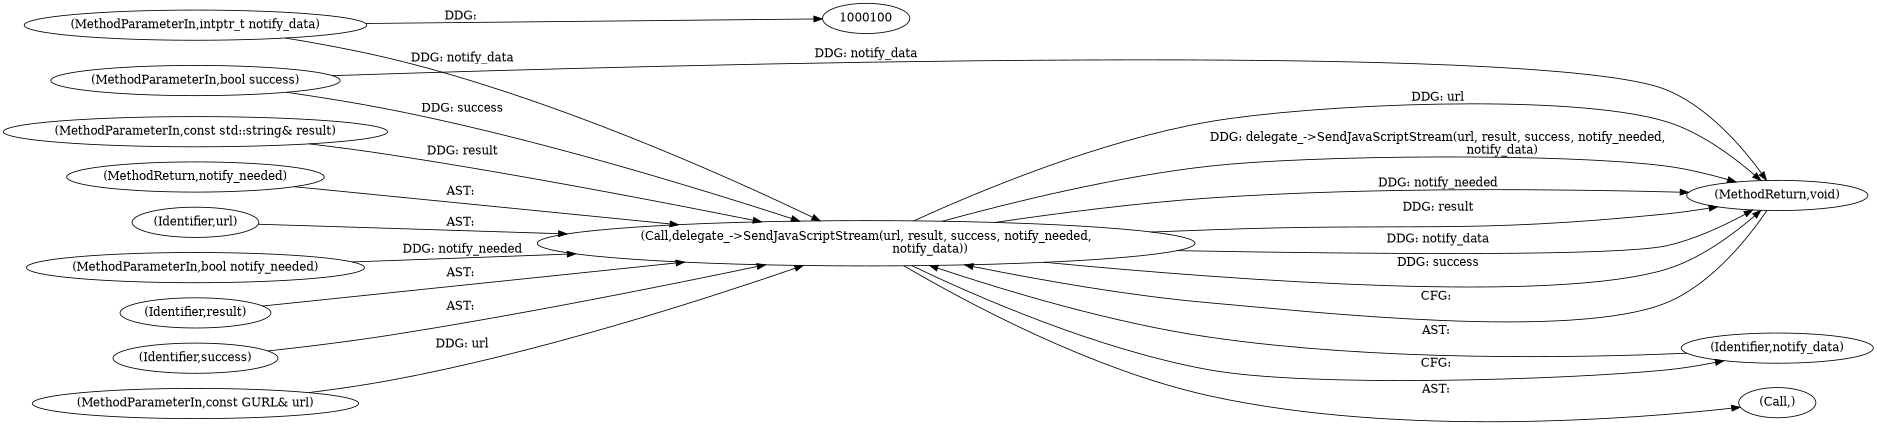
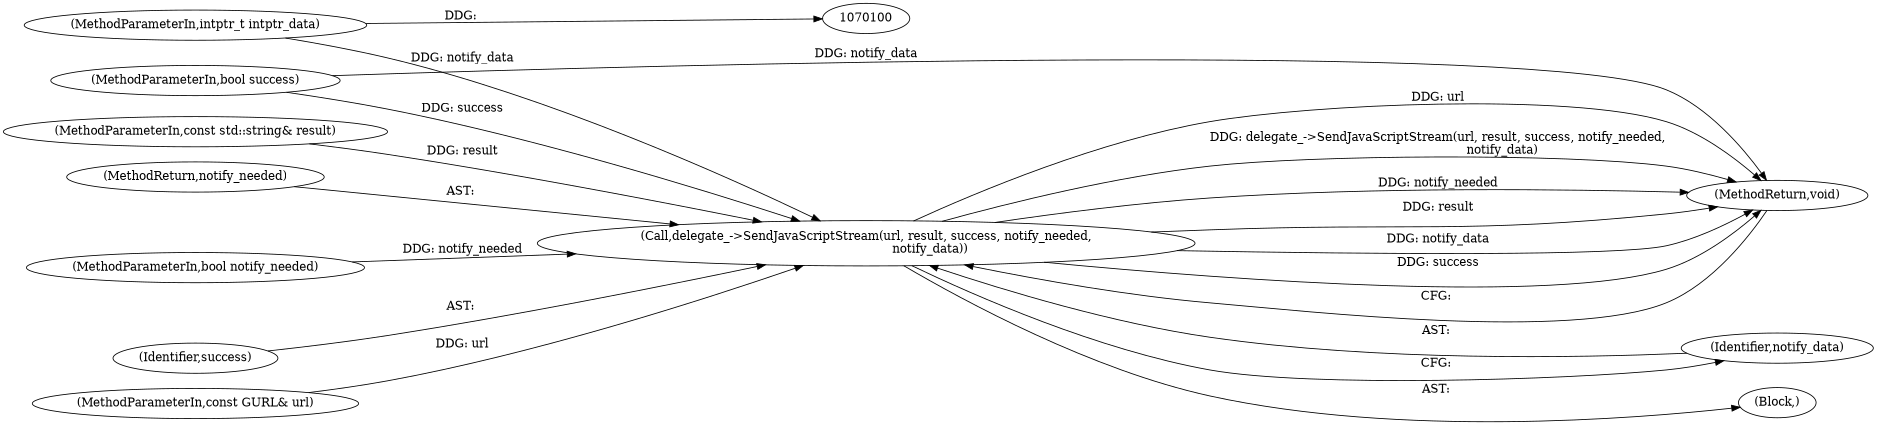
(866, 18) -> (866, 18)
(195, 25) -> (195, 25)
(195, 222) -> none
(195, 313) -> none
(1777, 403) -> (1777, 403)
